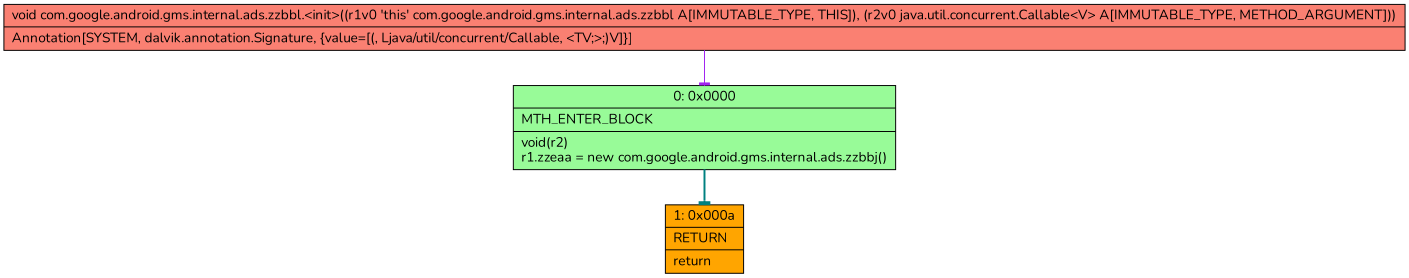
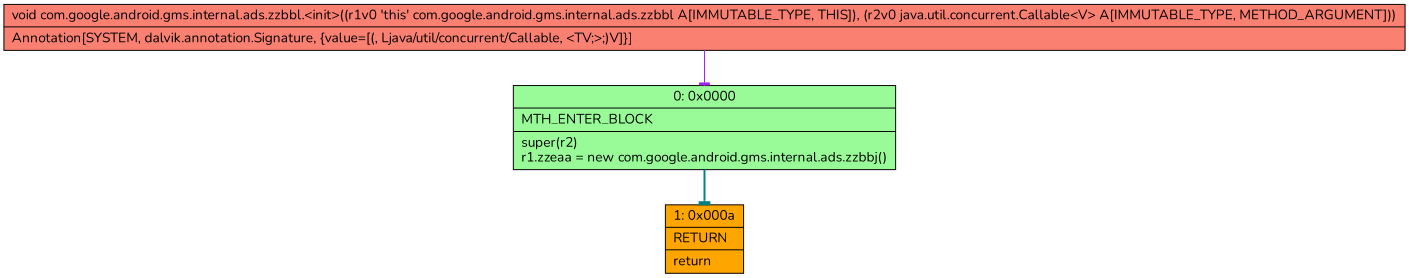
(545, 143) -> (550, 143)
